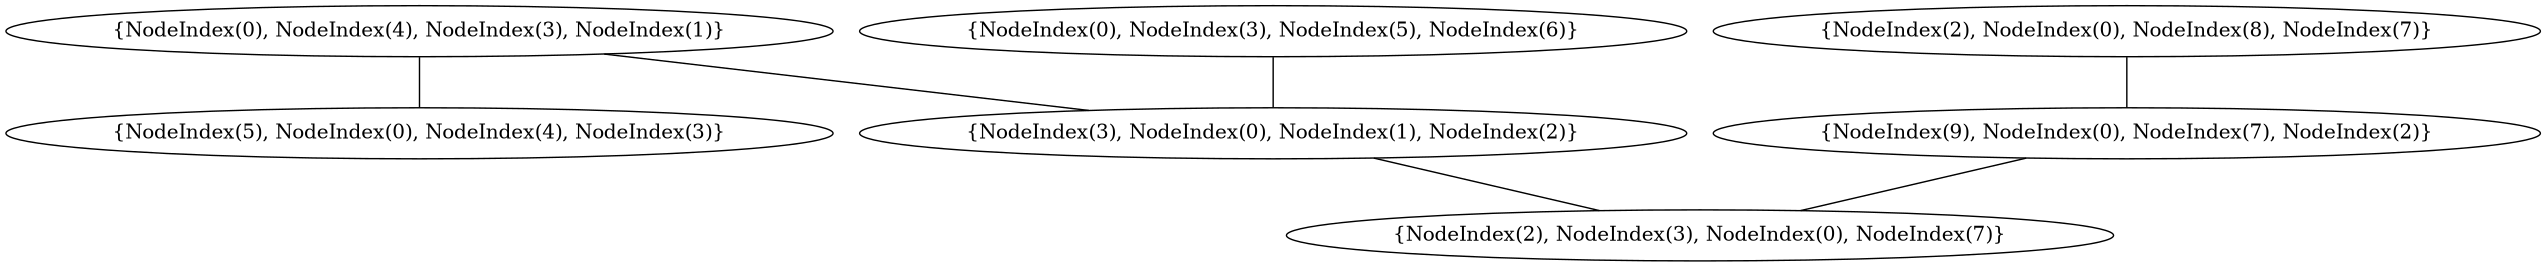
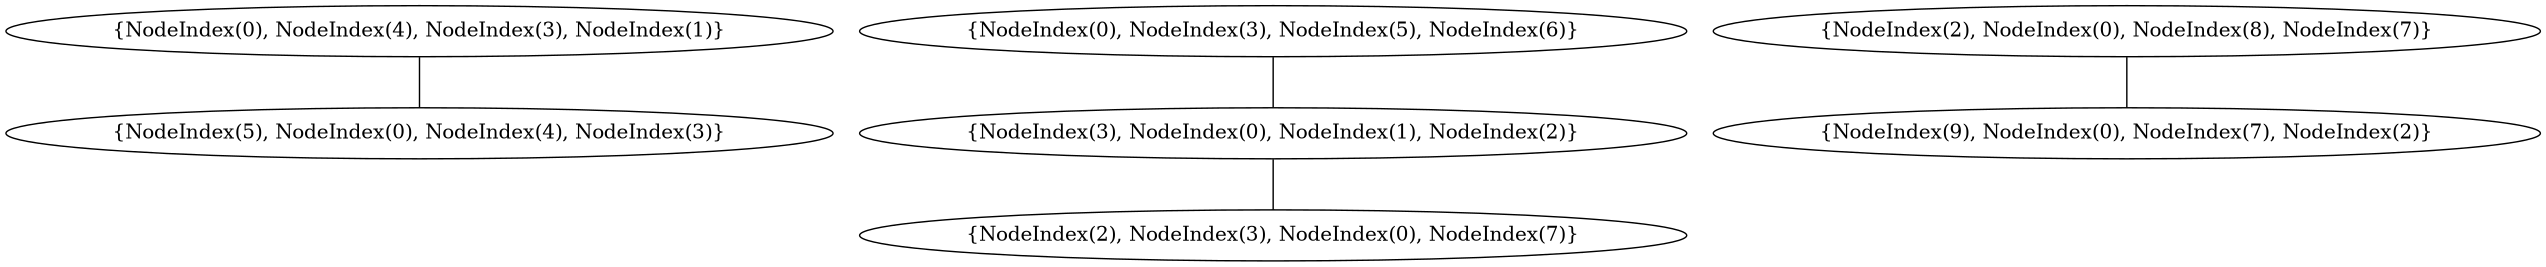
(847, 82) -> none
(1913, 184) -> none
